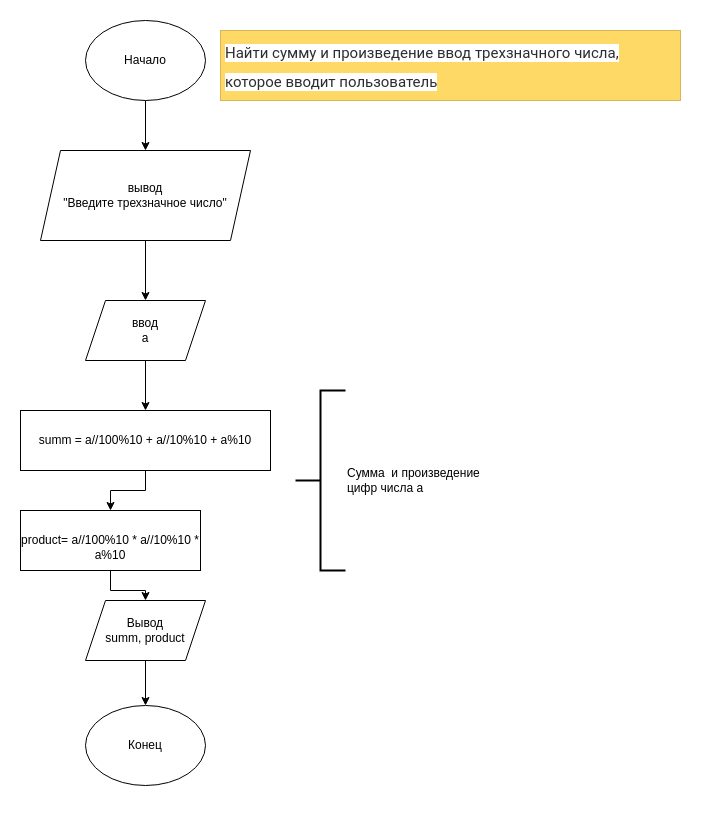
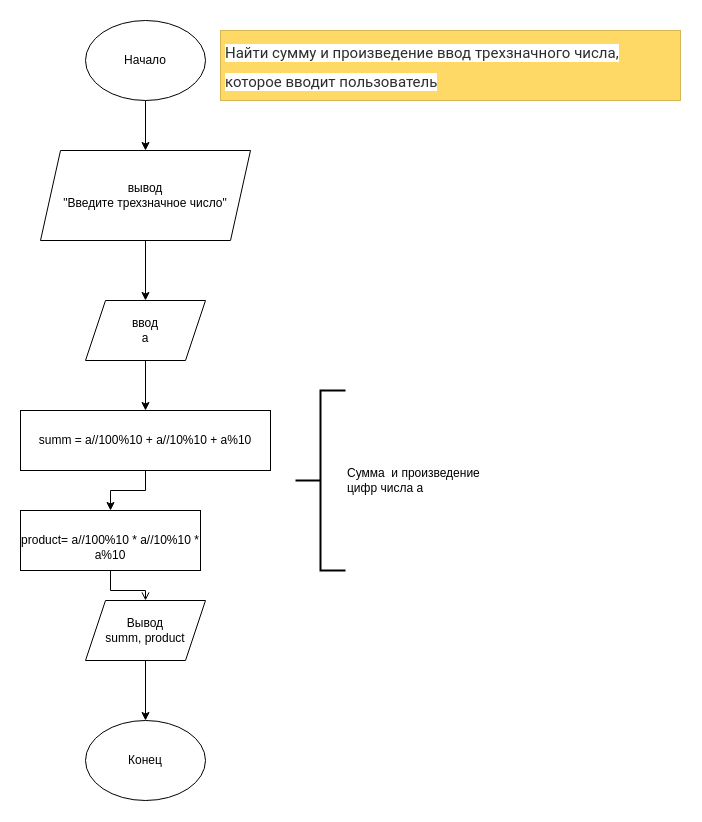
(144, 591) -> (146, 591)
(146, 746) -> (146, 761)
